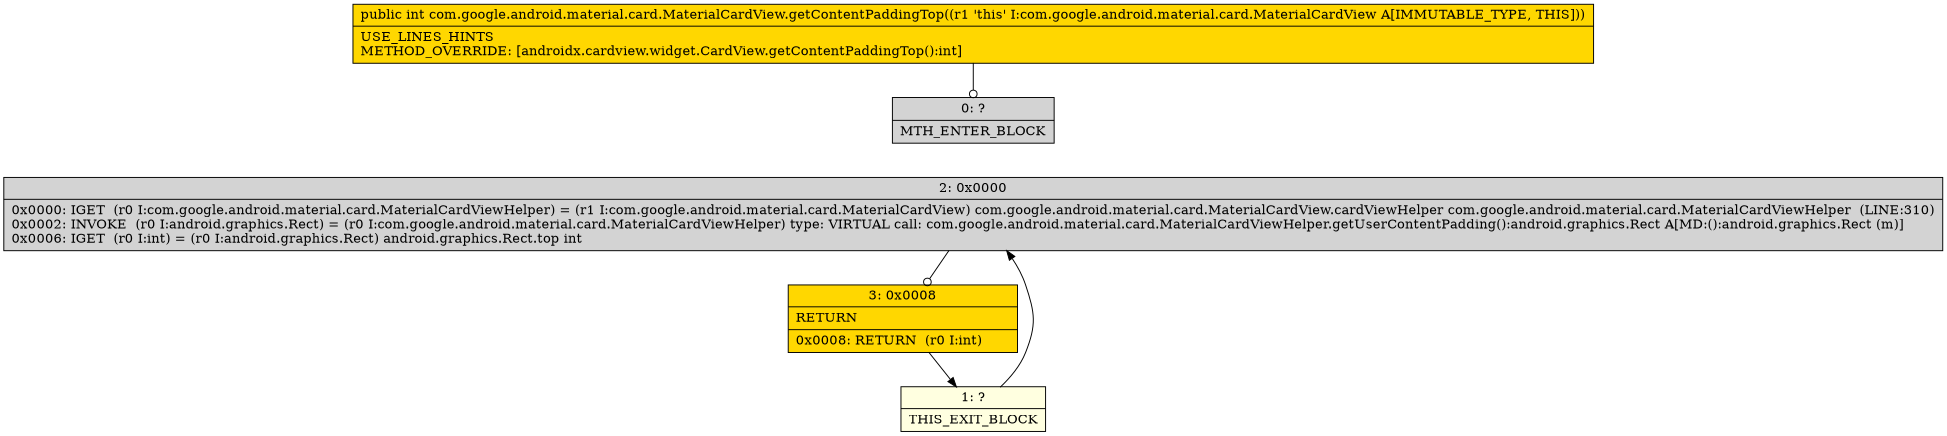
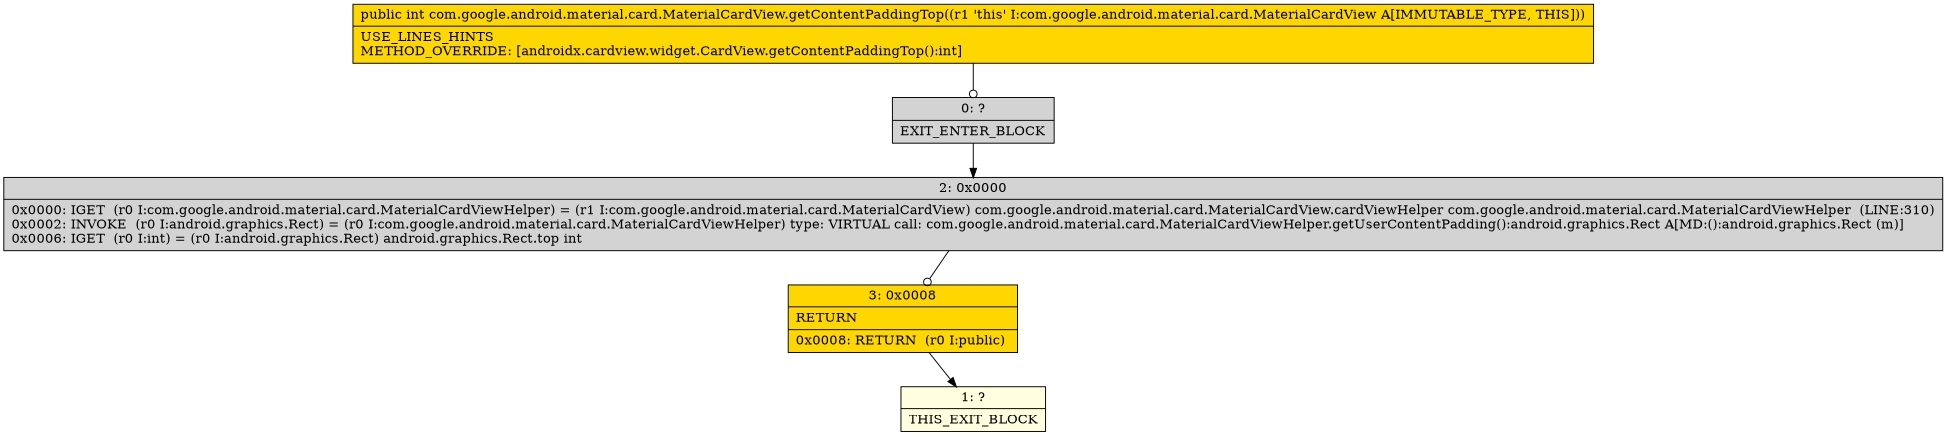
(973, 131) -> (973, 131)
(1033, 326) -> (973, 156)
(891, 341) -> (903, 341)
